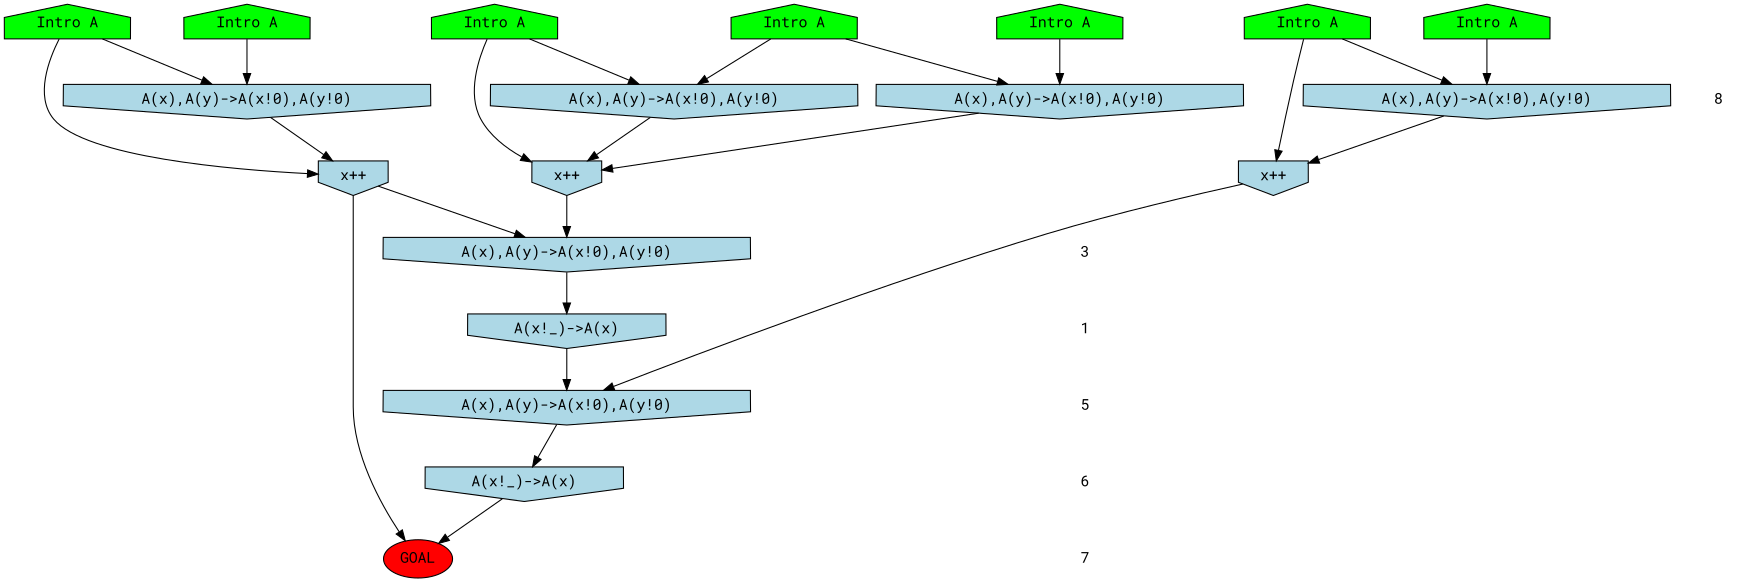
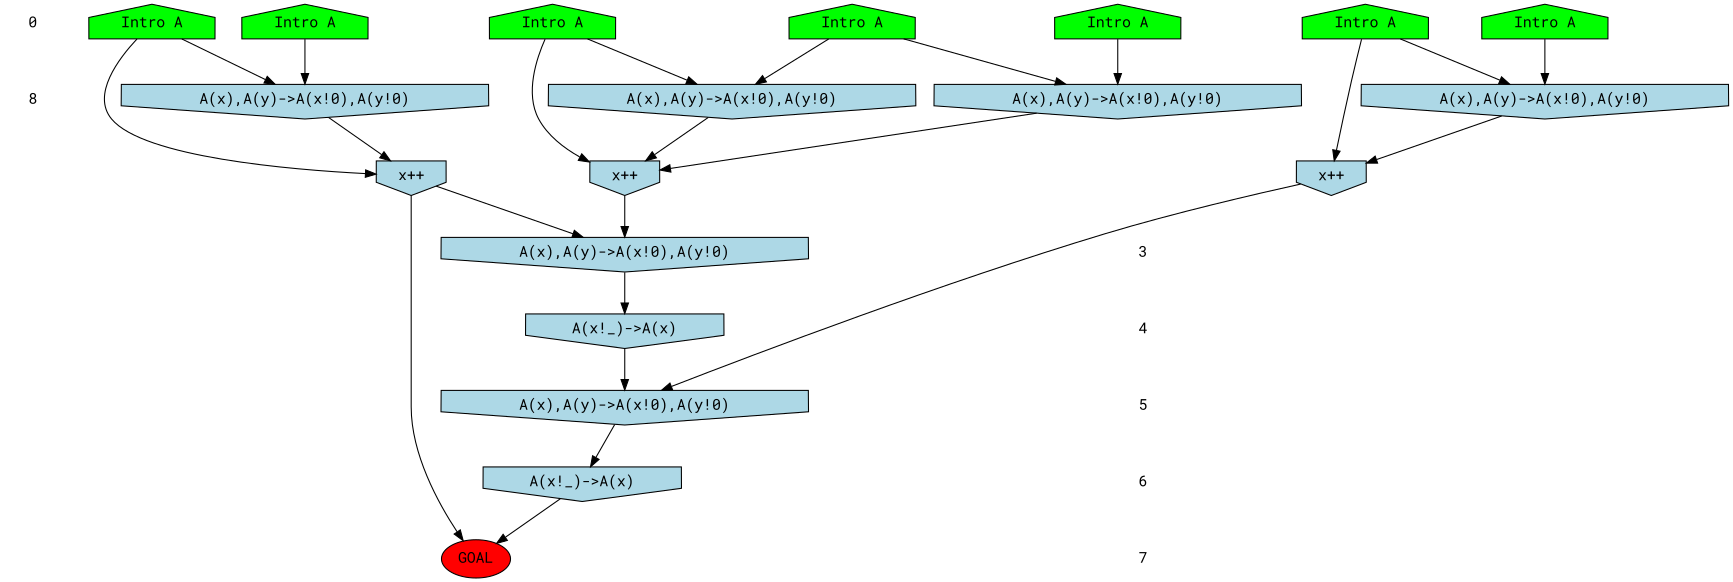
none -> (33, 23)
(1085, 329) -> (1143, 329)
